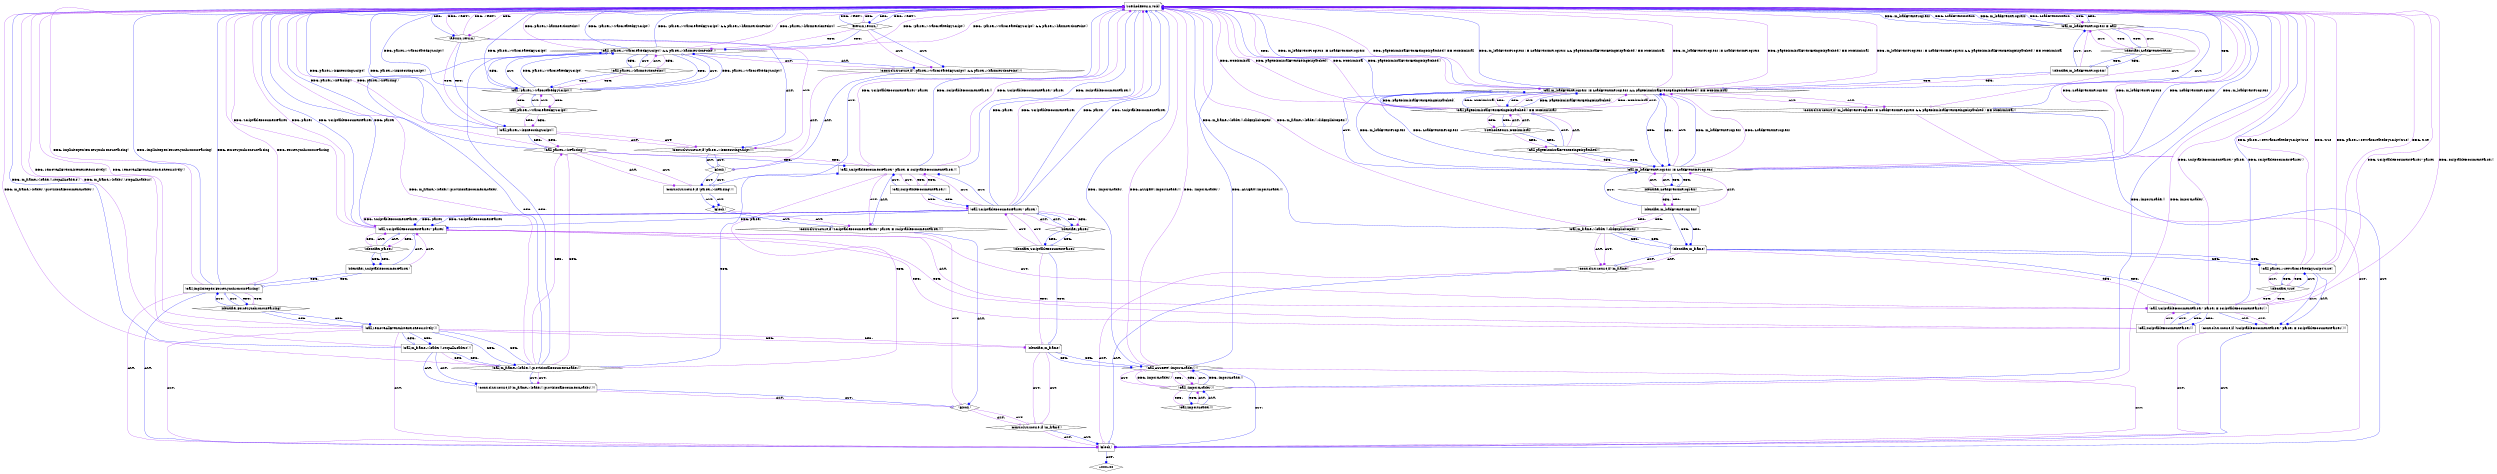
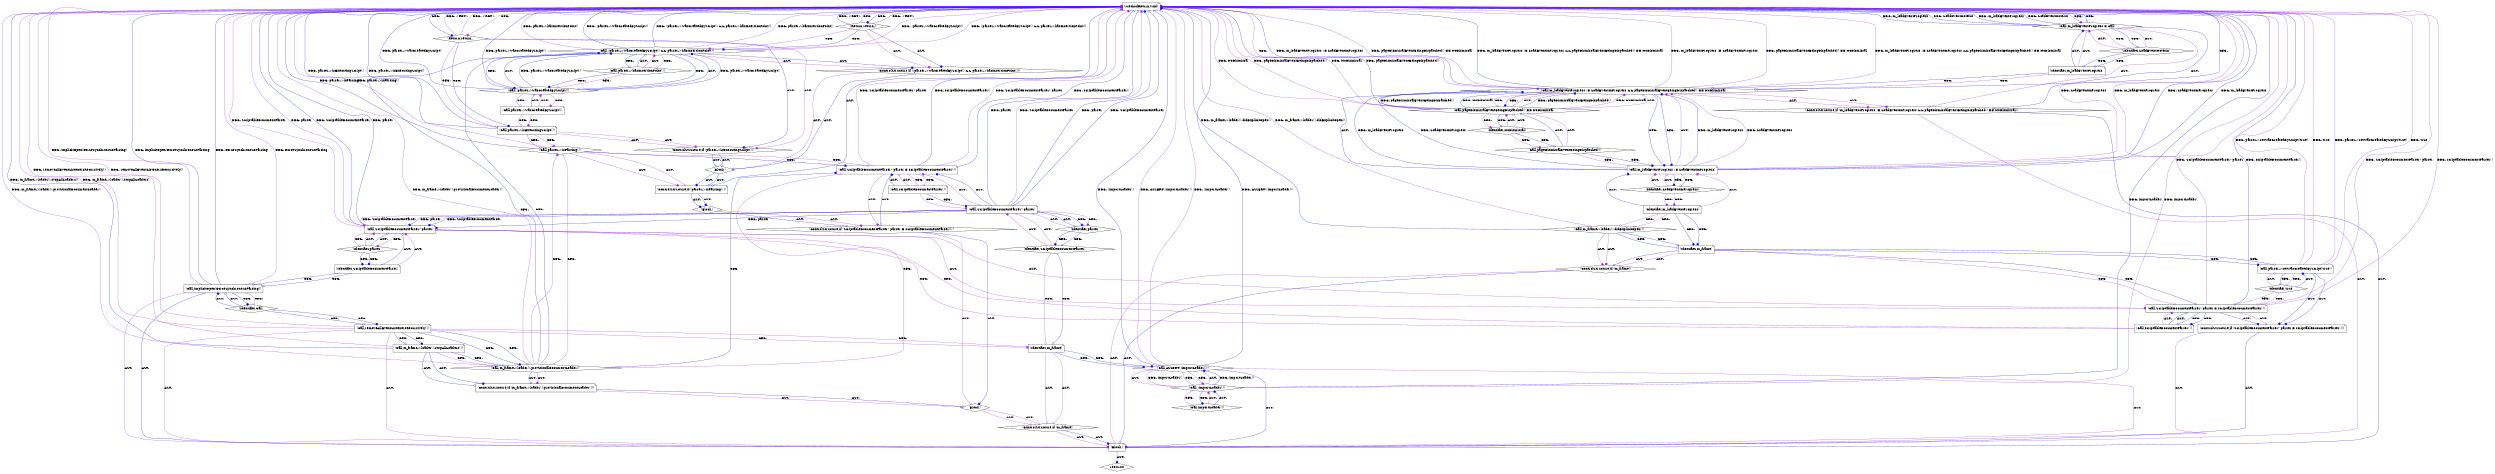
(539, 110) -> (533, 110)
(1508, 130) -> (1507, 130)
(1670, 170) -> (1672, 170)
(251, 309) -> (251, 309)
